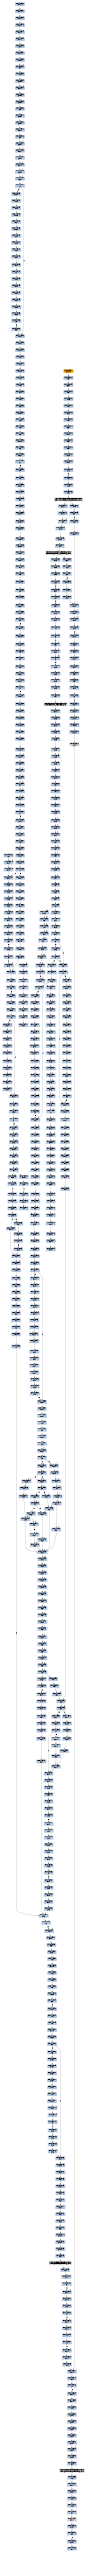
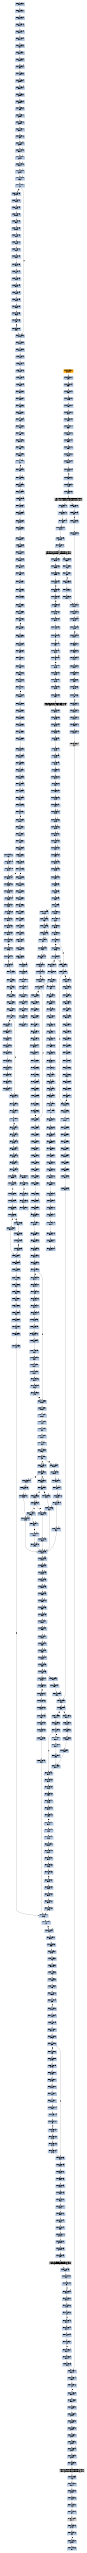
(16, 964) -> (22, 961)
